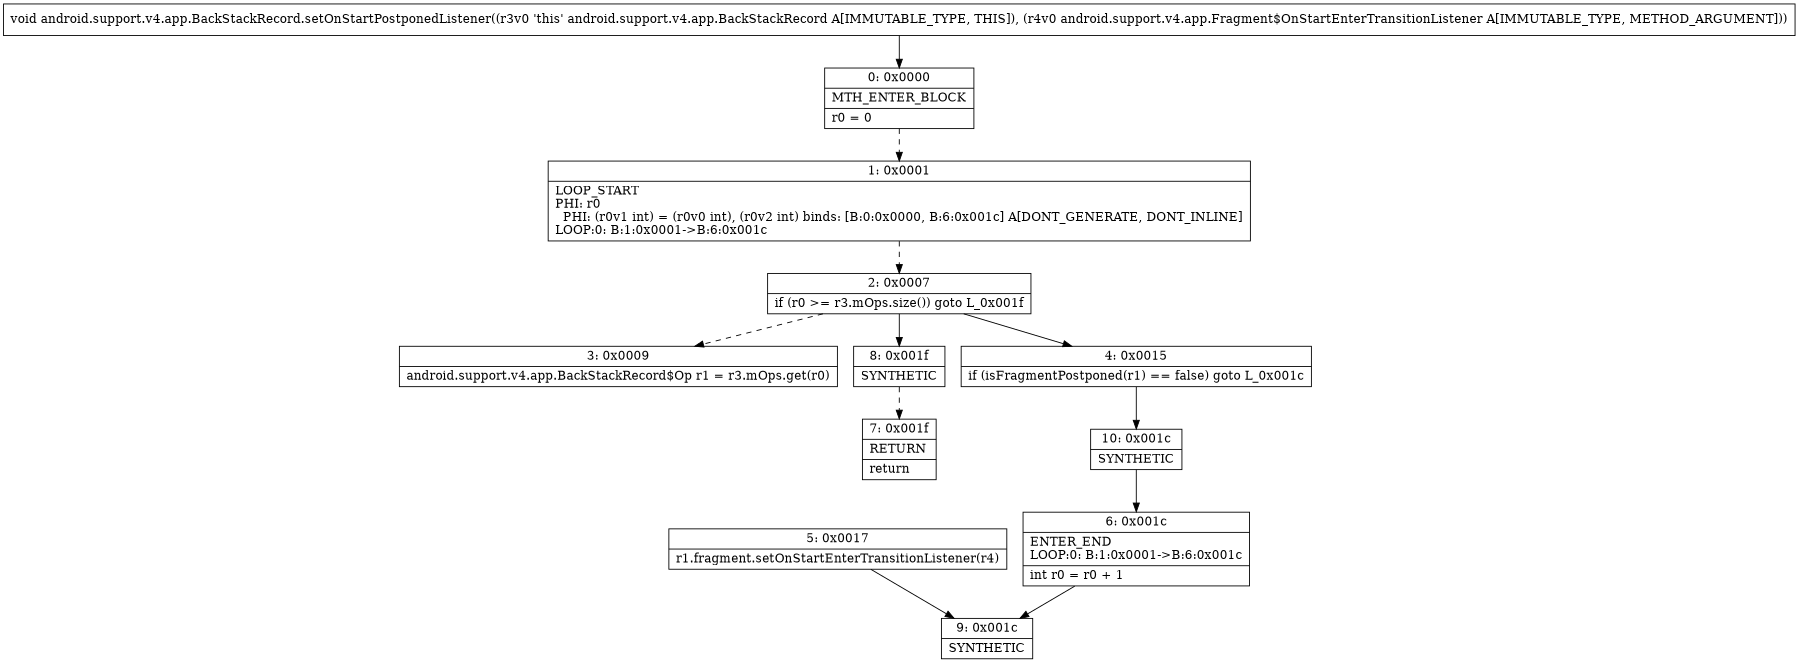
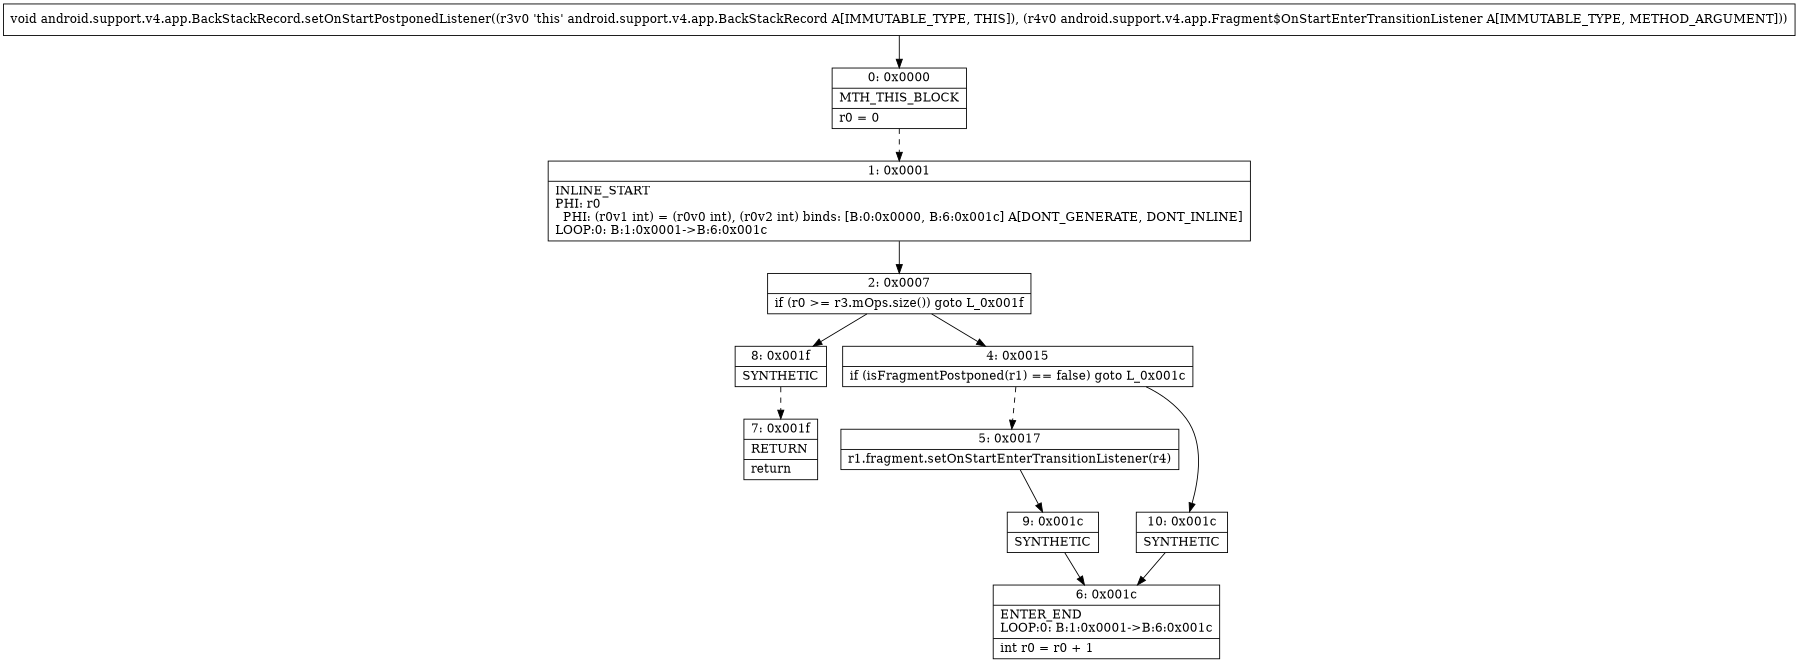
(899, 98) -> (899, 98)
(597, 191) -> (603, 191)
(899, 253) -> (899, 253)
(618, 366) -> none
none -> (1014, 404)
(1051, 600) -> (1072, 565)
